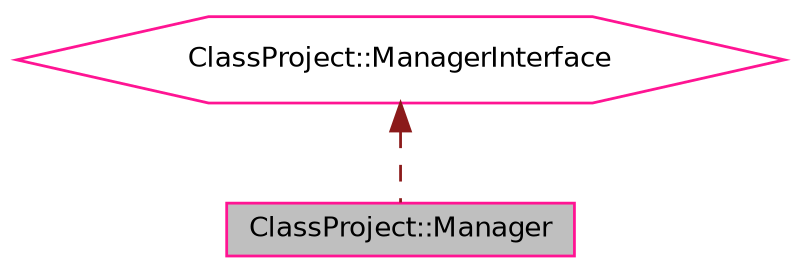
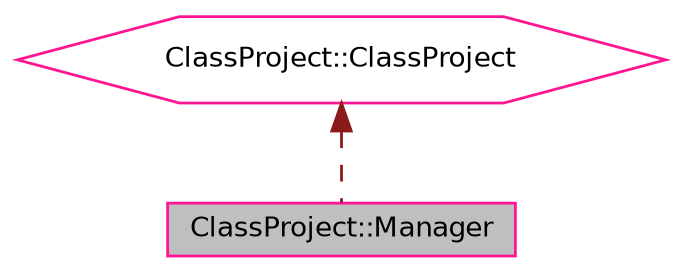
(401, 60) -> (342, 60)
